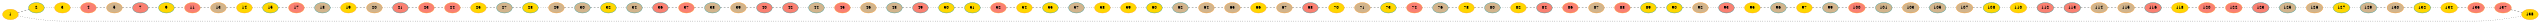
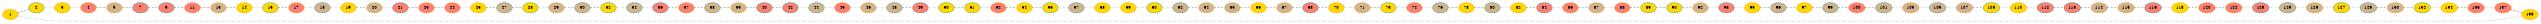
(166, 8) -> (166, 8)
